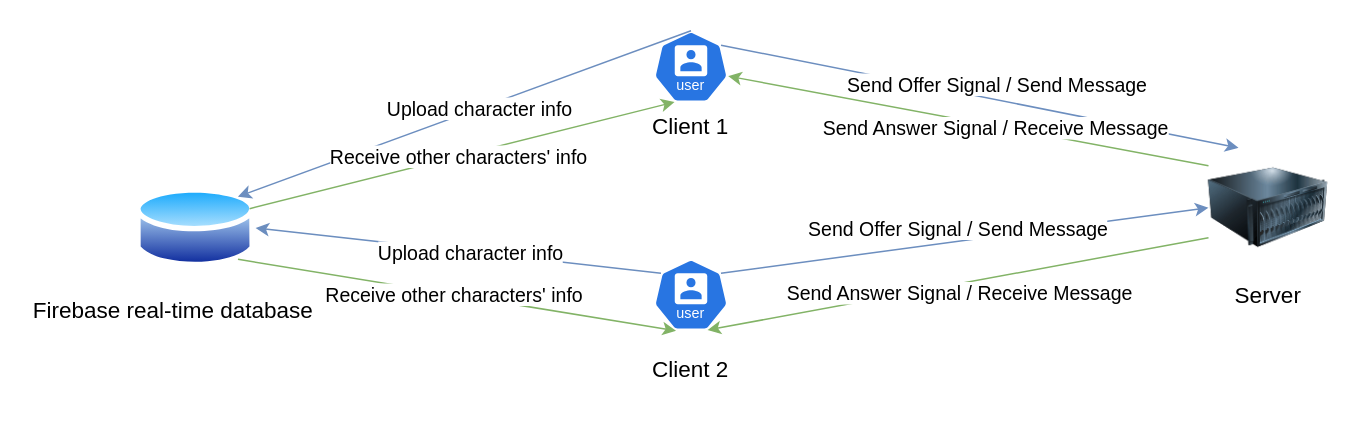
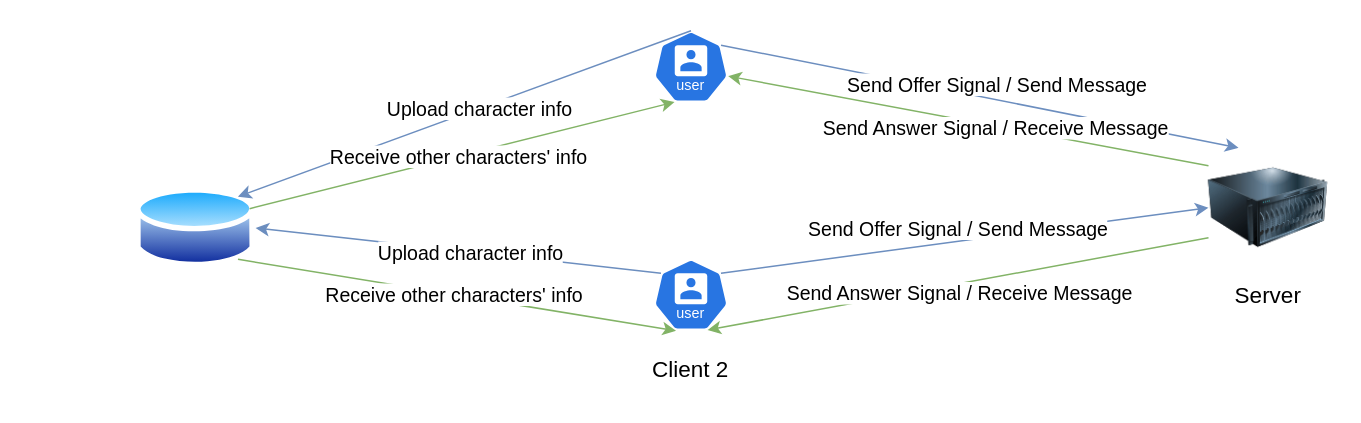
(691, 125) -> none
(173, 309) -> none
